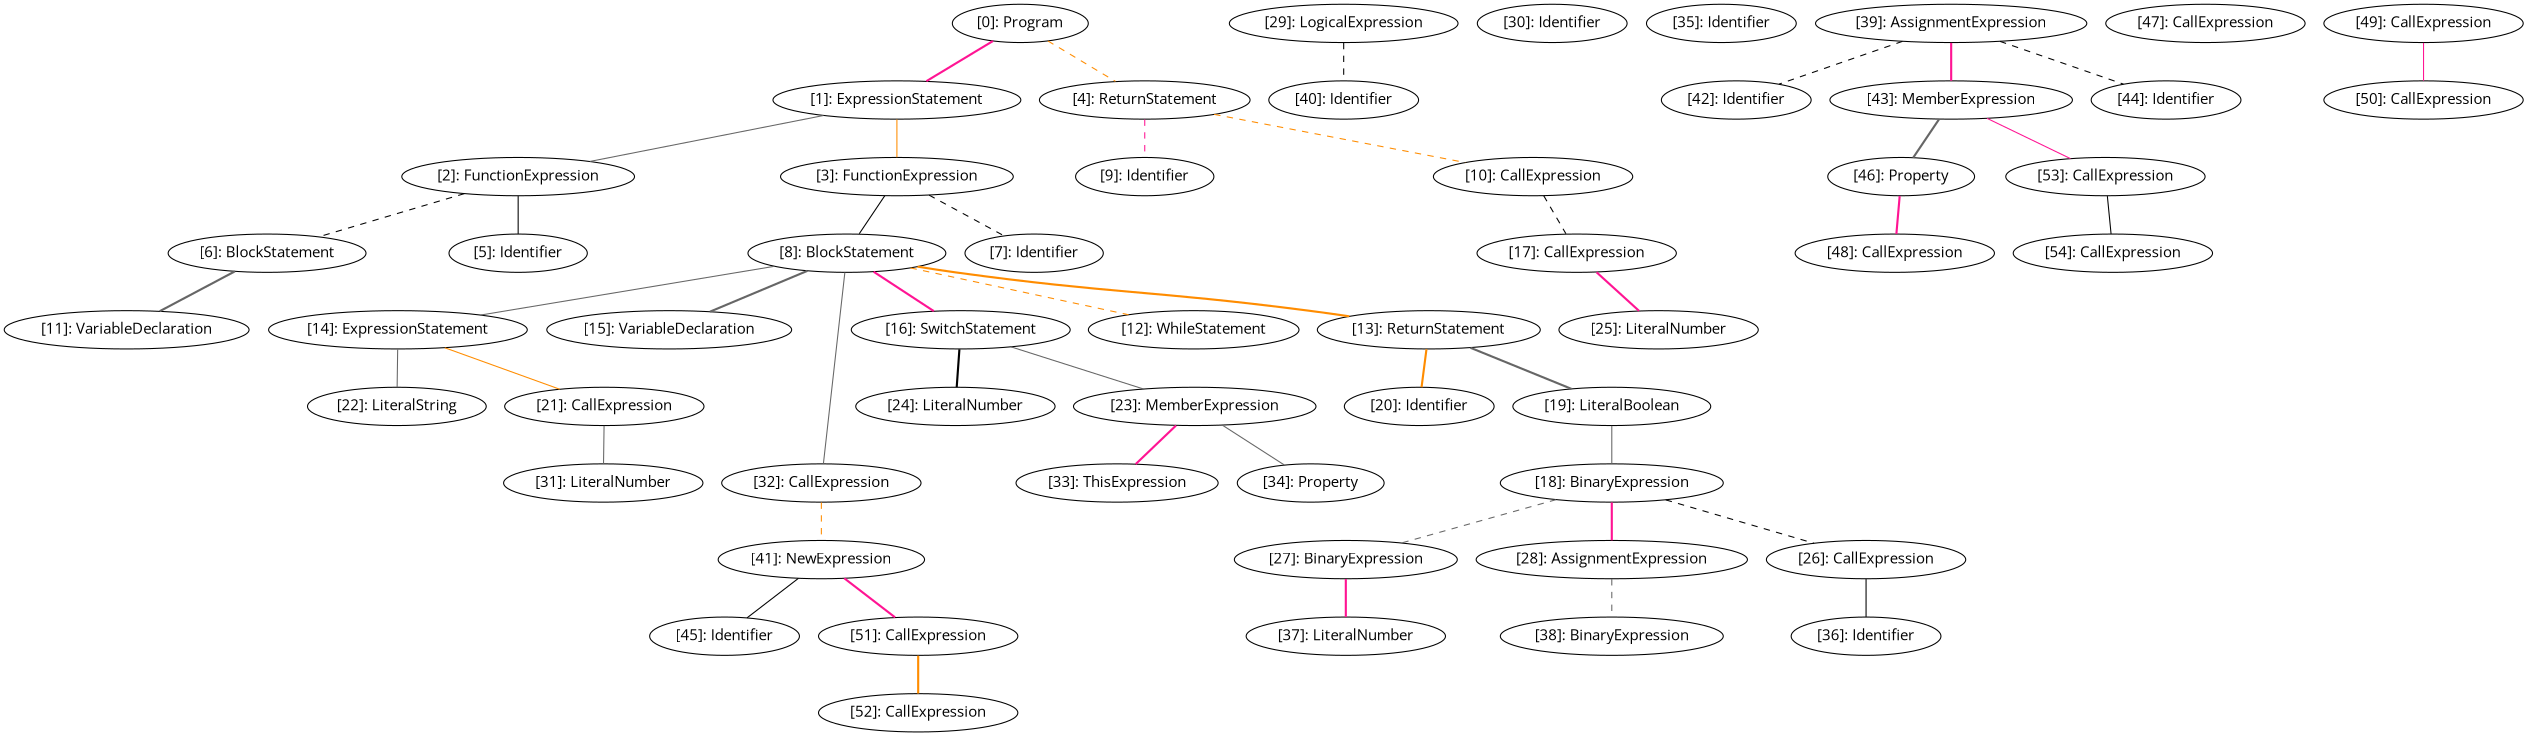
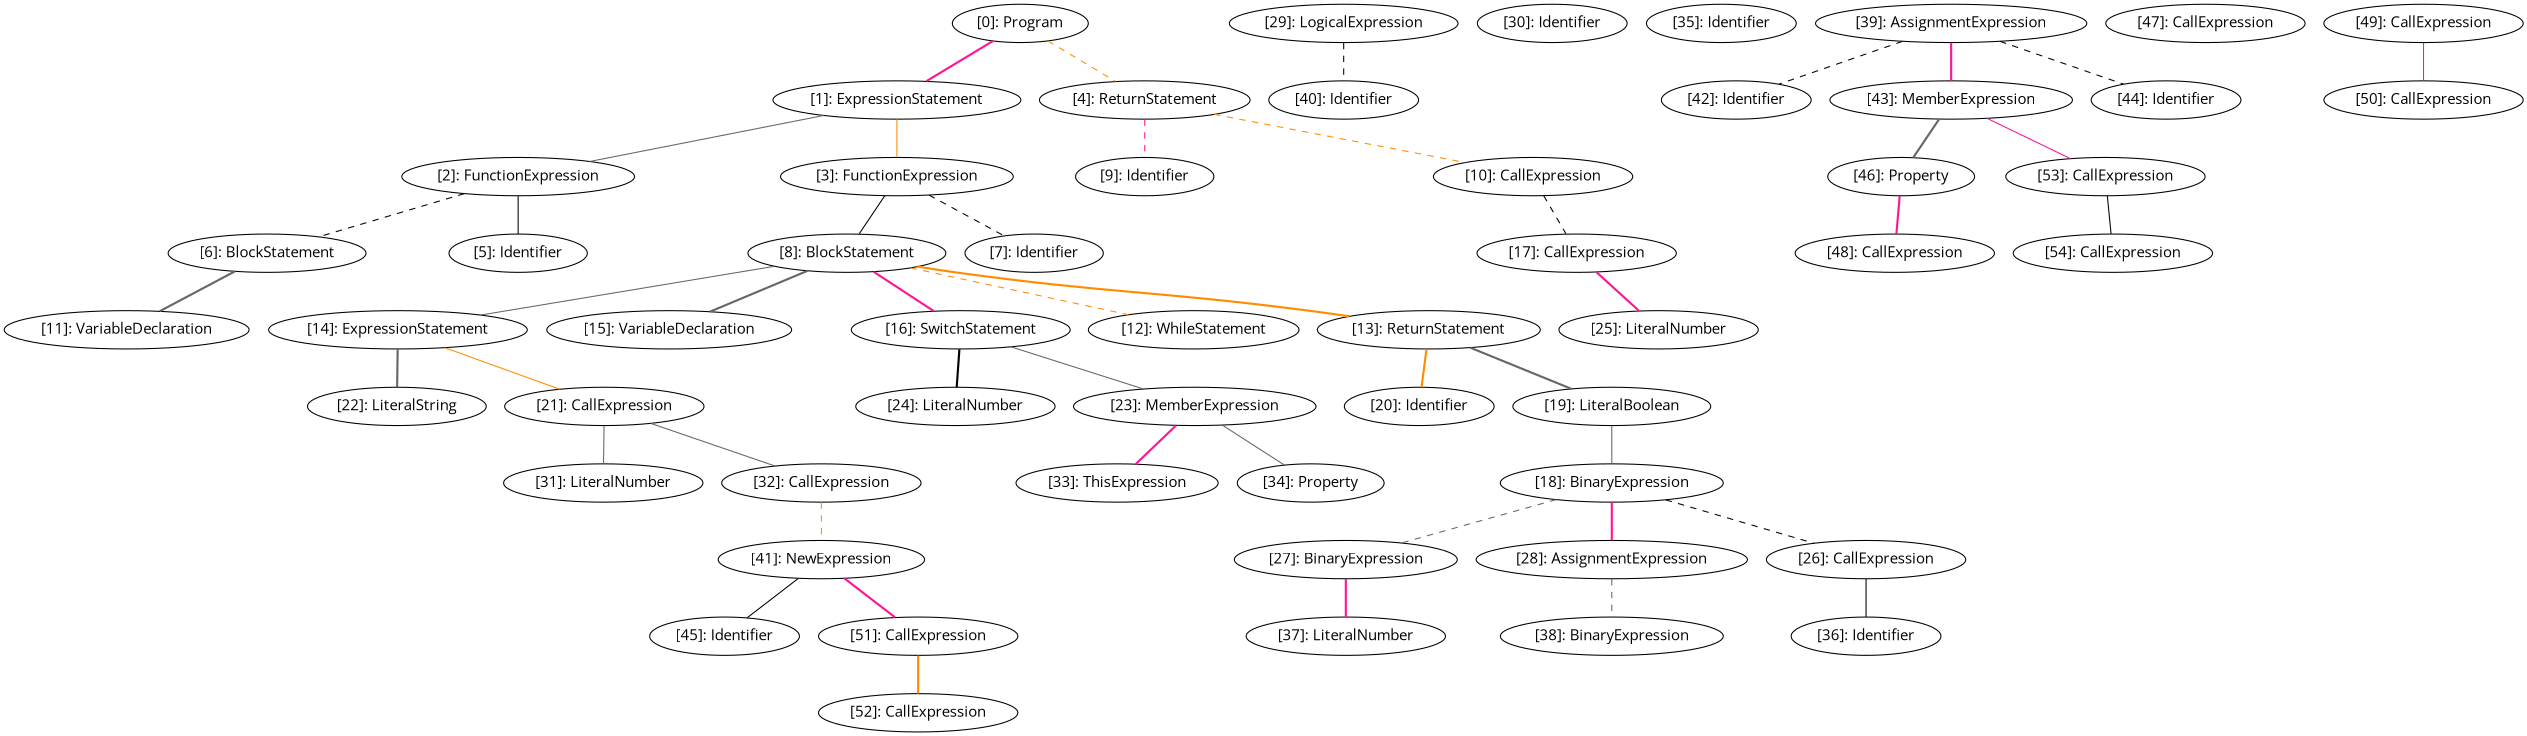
(397, 368) -> (397, 368)
(834, 368) -> (713, 445)
